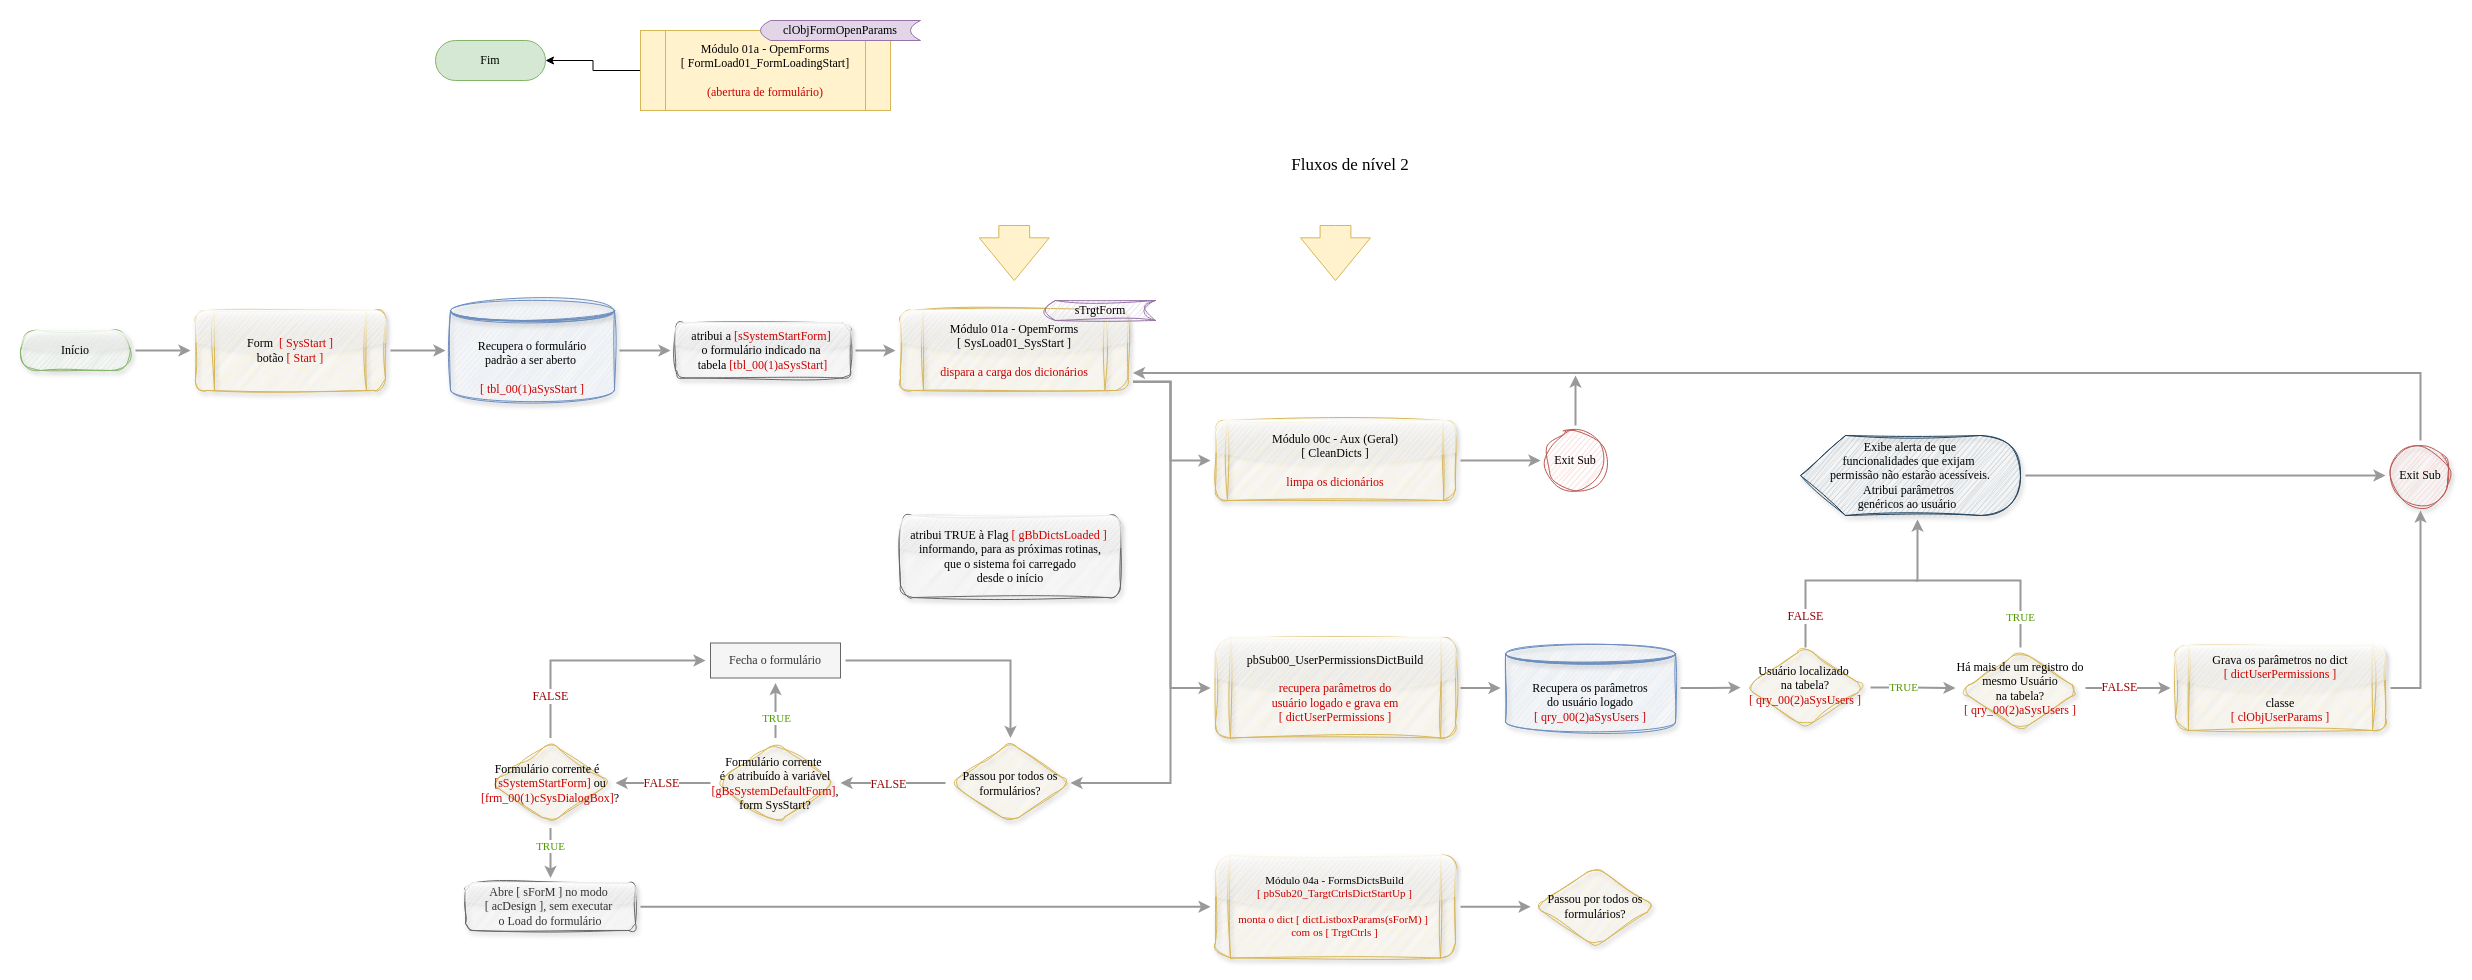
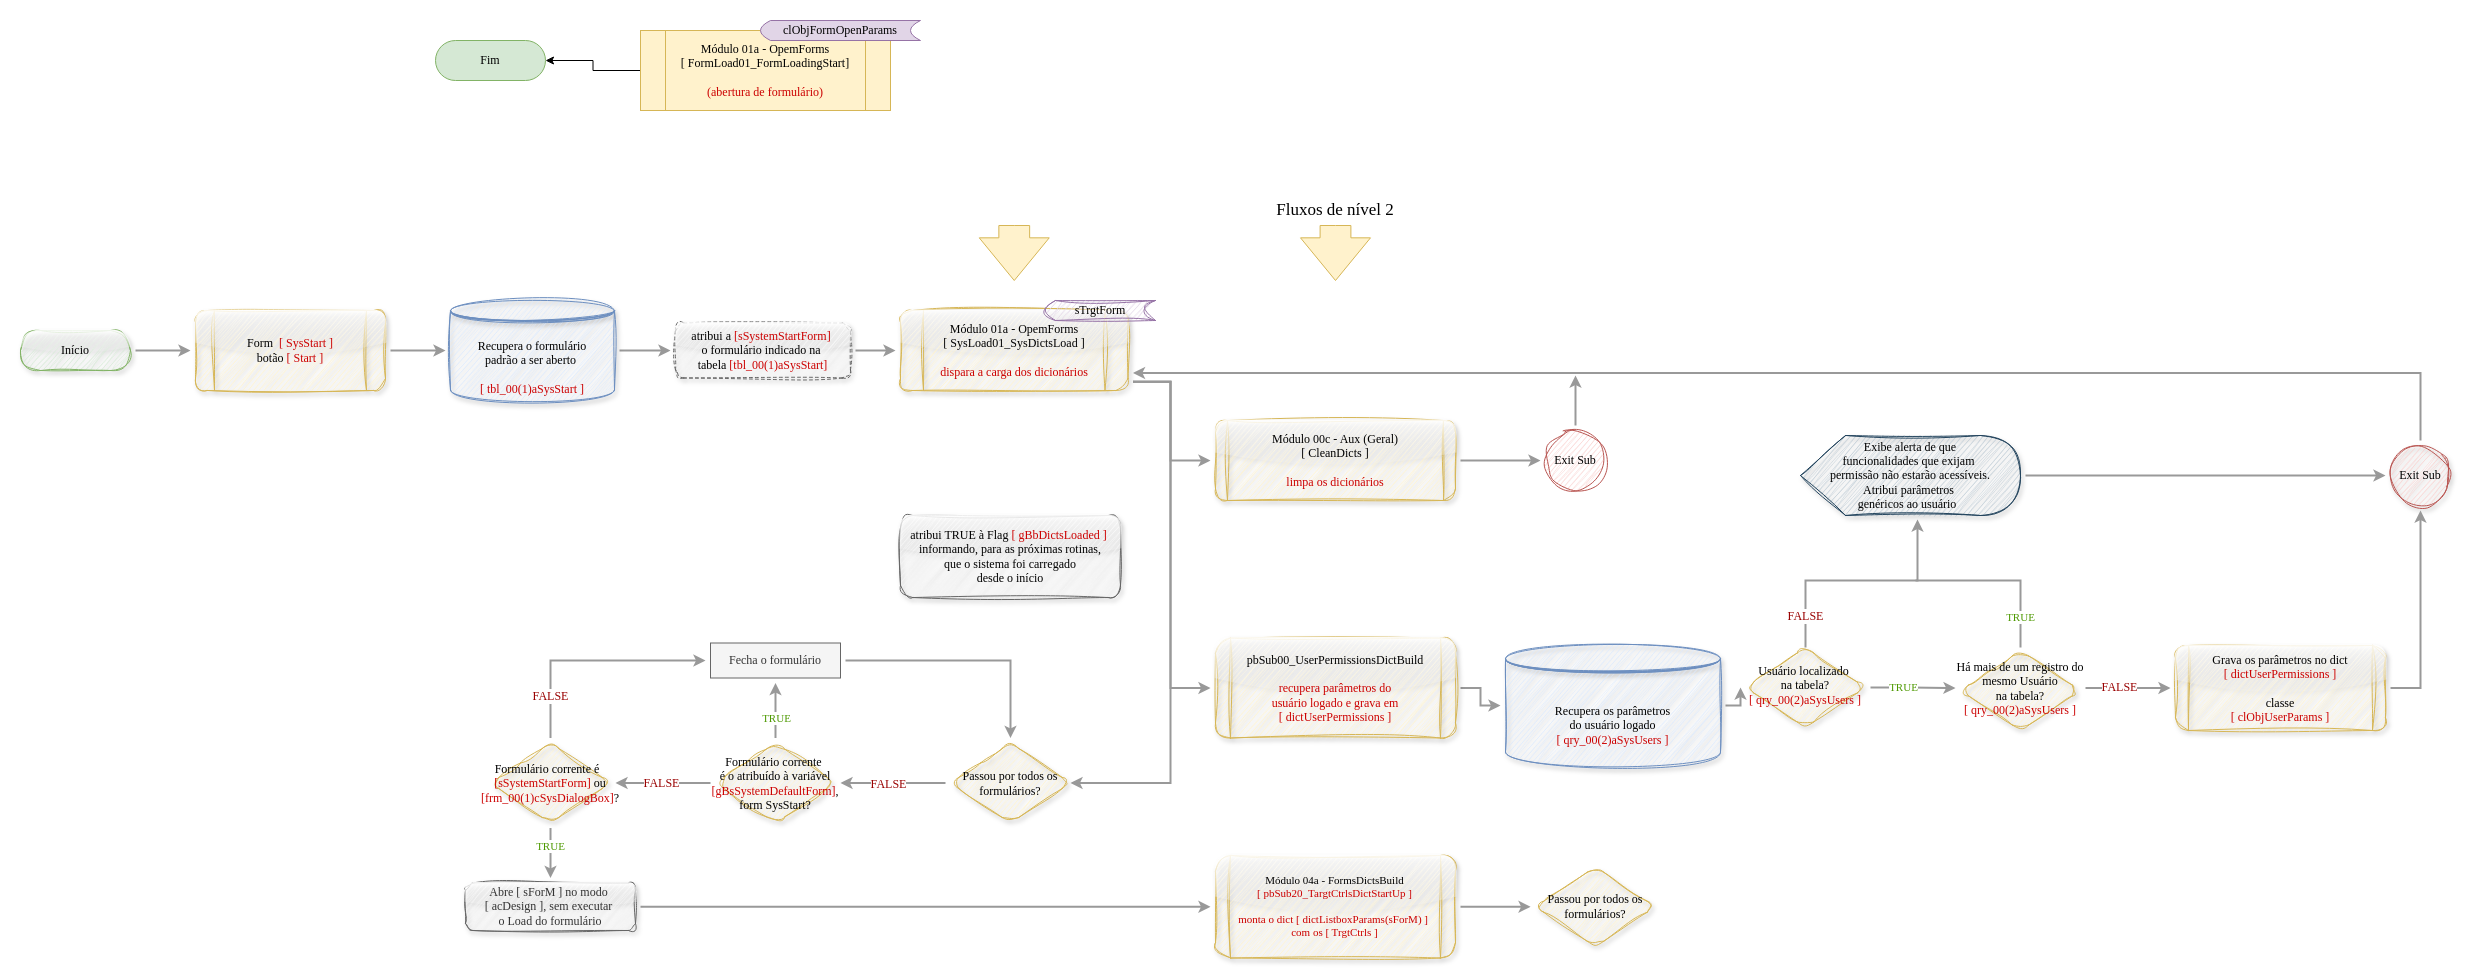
(1351, 166) -> (1336, 211)
(763, 351) -> (763, 351)
(1015, 351) -> (1015, 351)
(1591, 688) -> (1613, 706)
